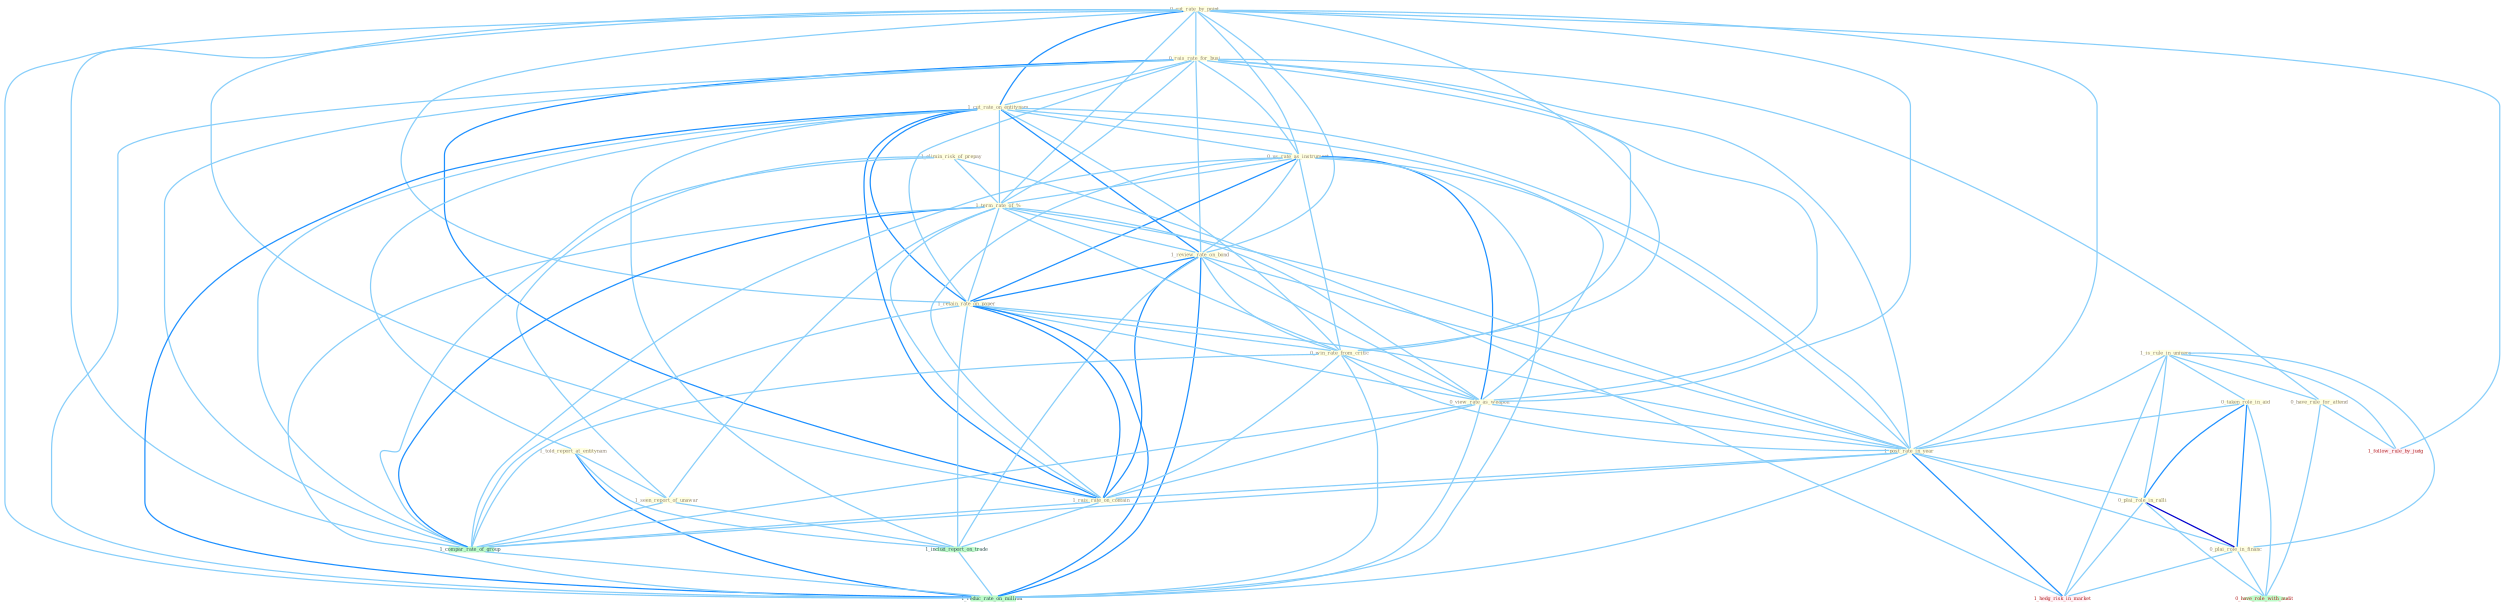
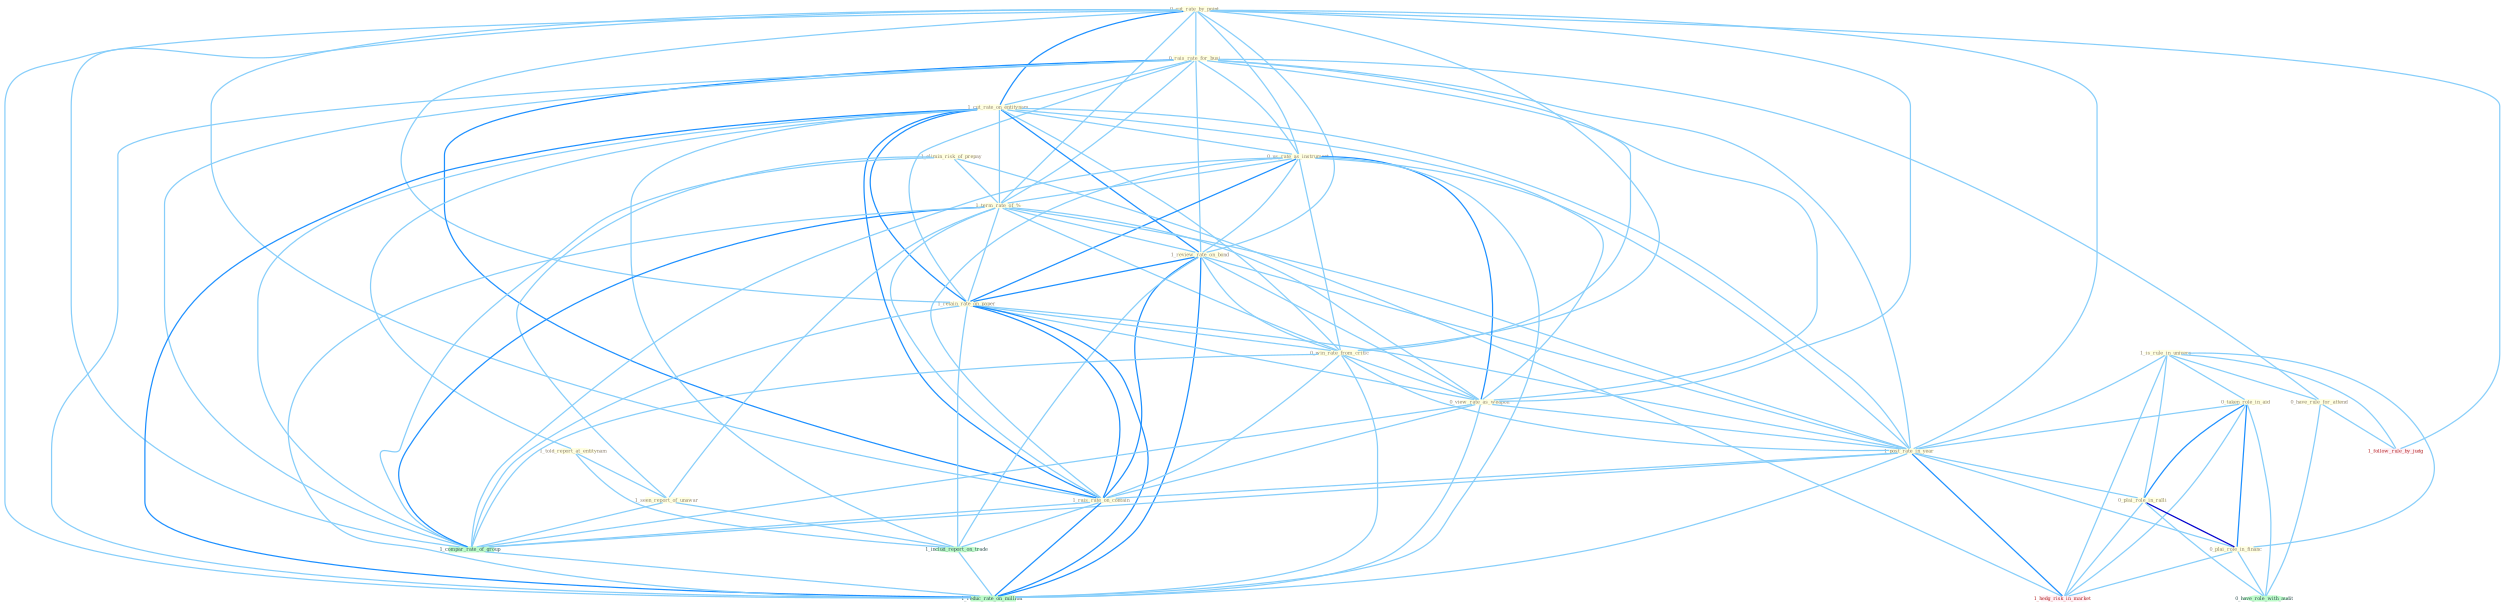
none -> (2173, 507)
(759, 559) -> (1048, 549)
(2265, 598) -> (2265, 598)
